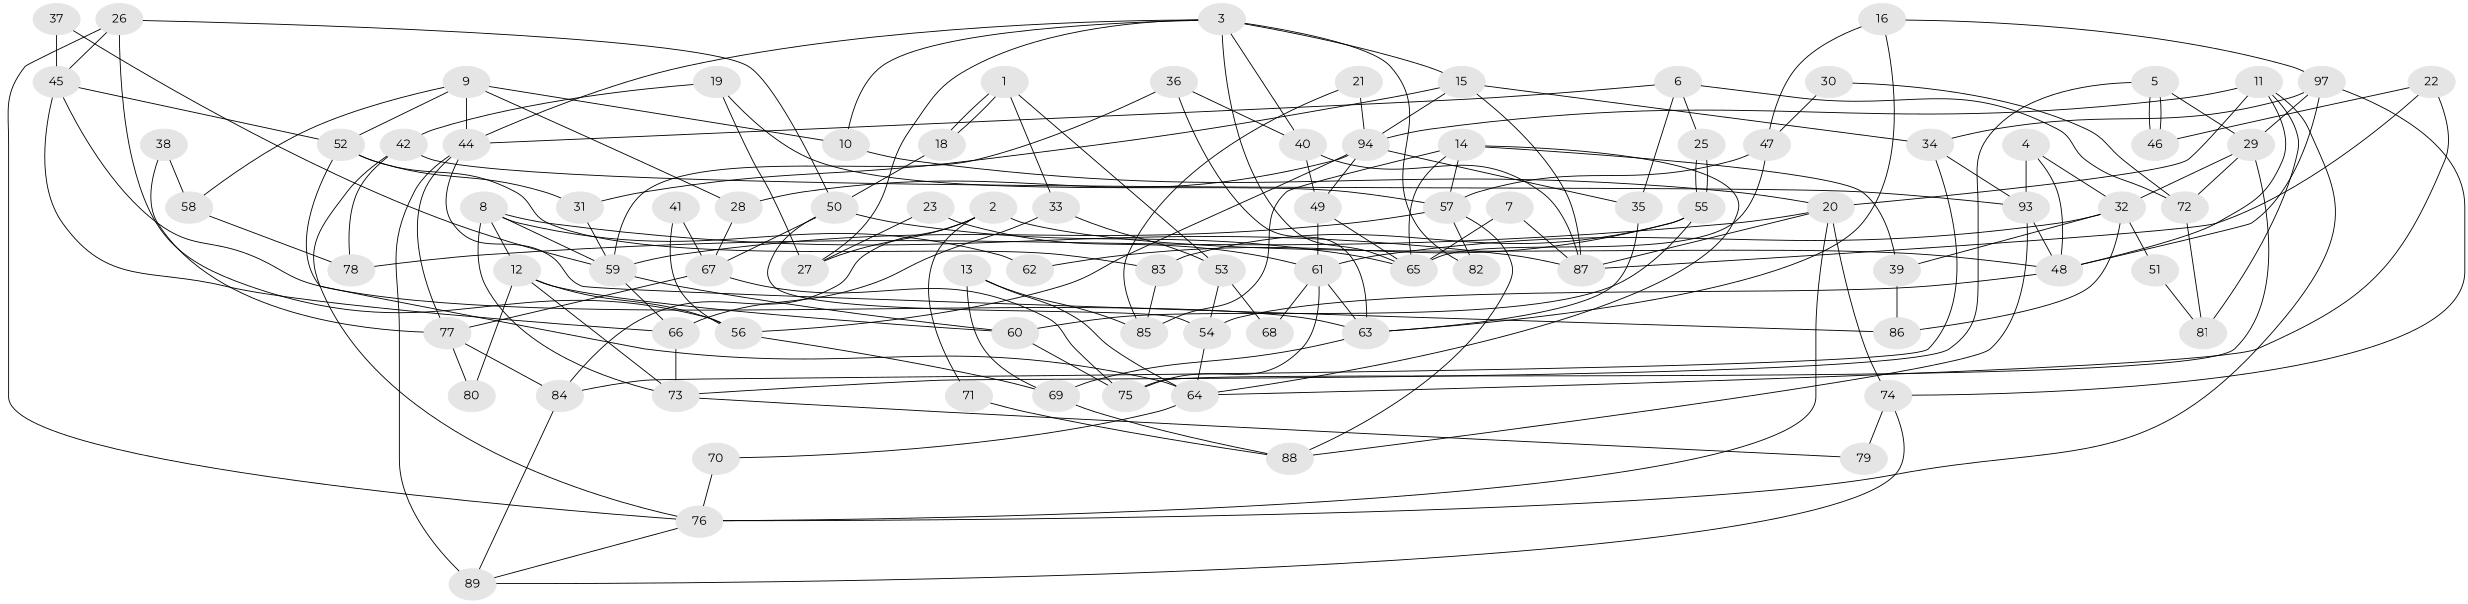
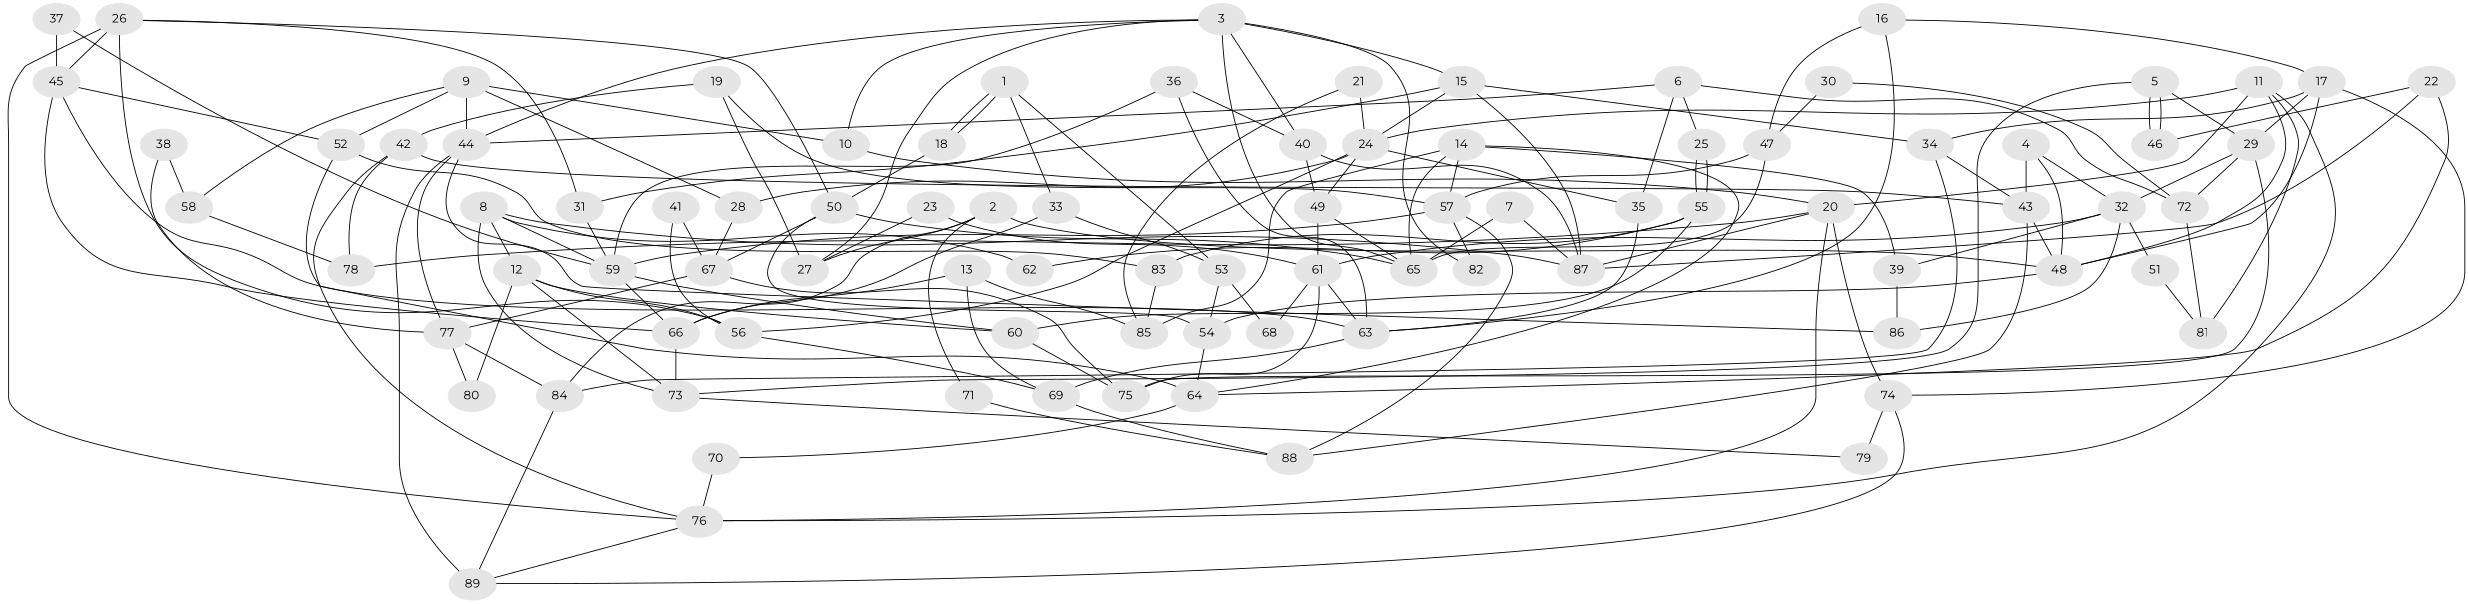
(2322, 82) -> (2322, 82)
(1366, 145) -> (1366, 145)
(511, 184) -> (398, 38)
(2026, 208) -> (2026, 208)
(1090, 328) -> (819, 297)
